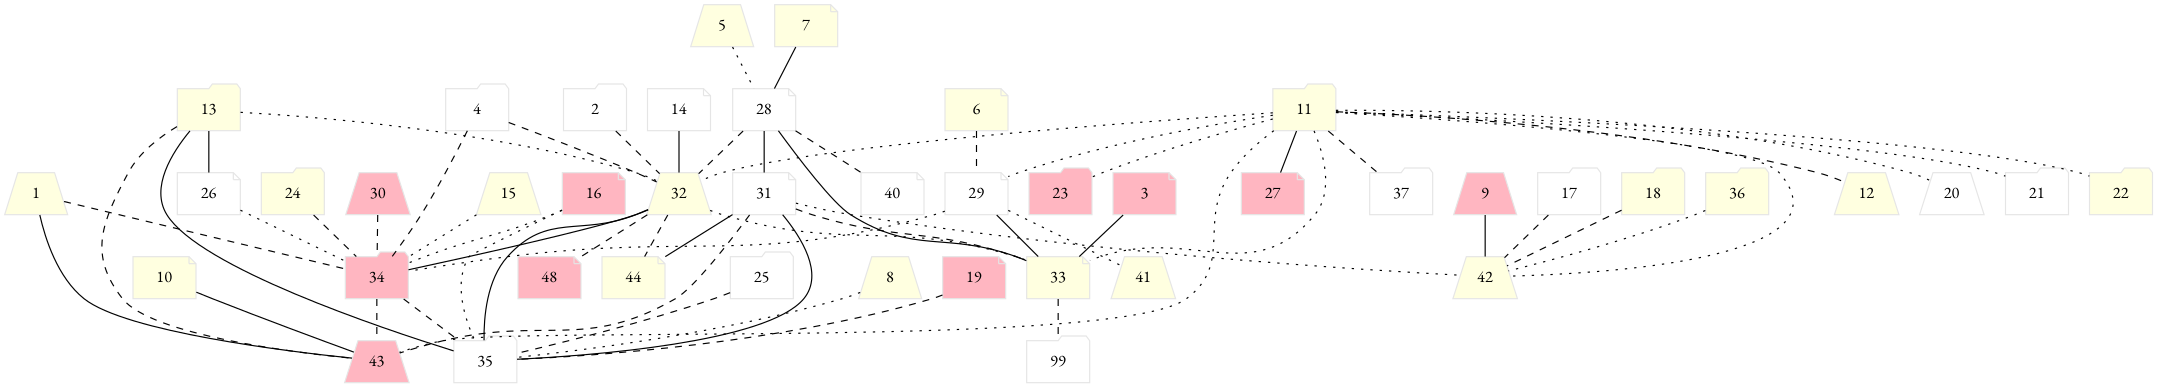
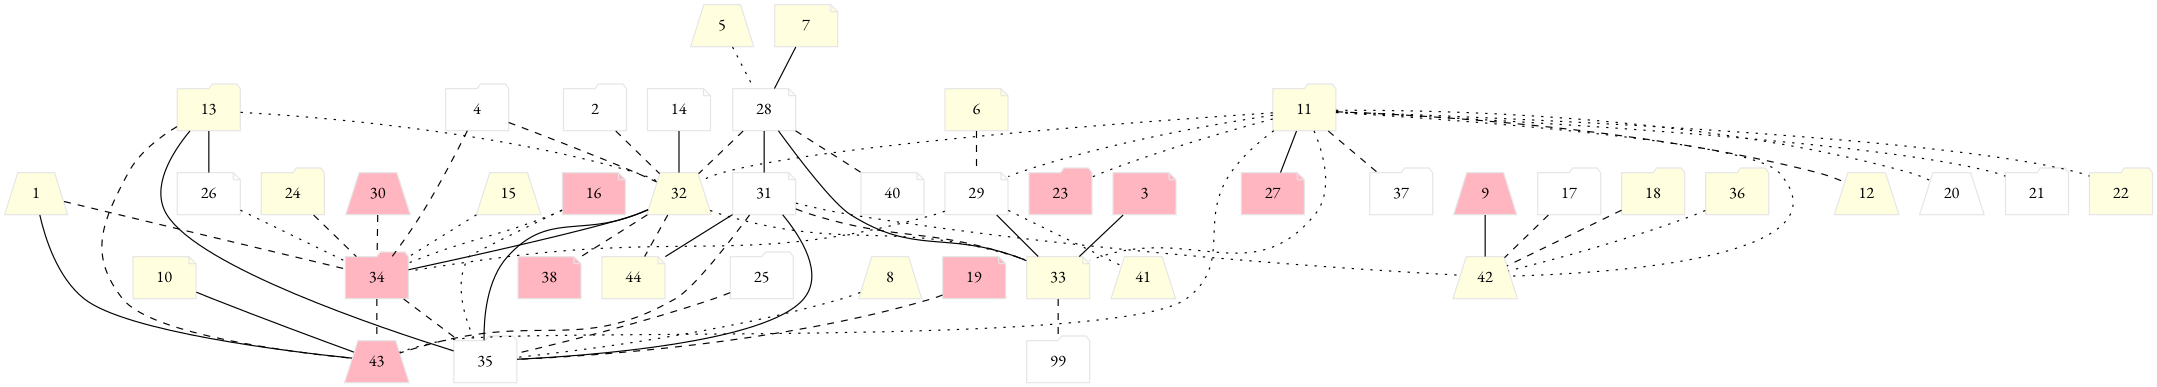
(550, 278) -> (550, 278)
